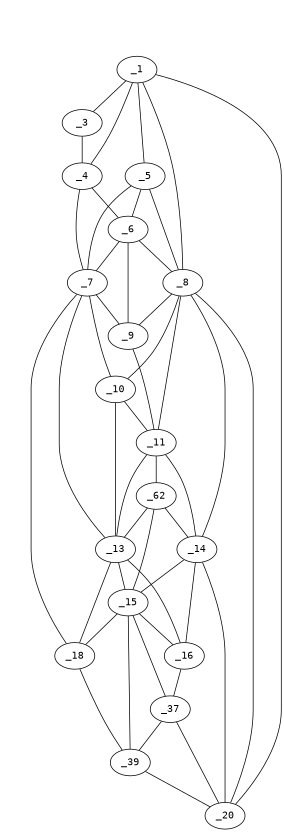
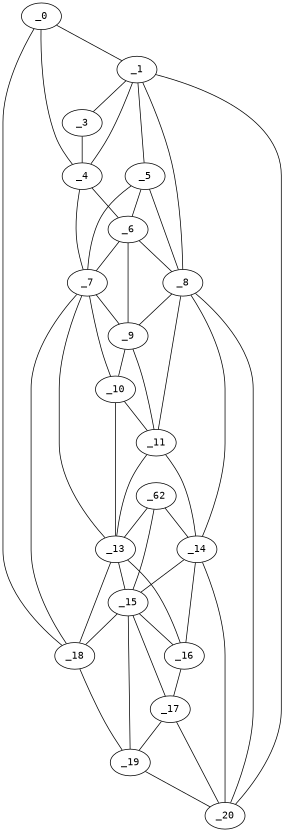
none -> (41, 16)
(160, 341) -> (122, 363)
(156, 469) -> none
(170, 709) -> (170, 709)
(130, 762) -> (130, 762)
